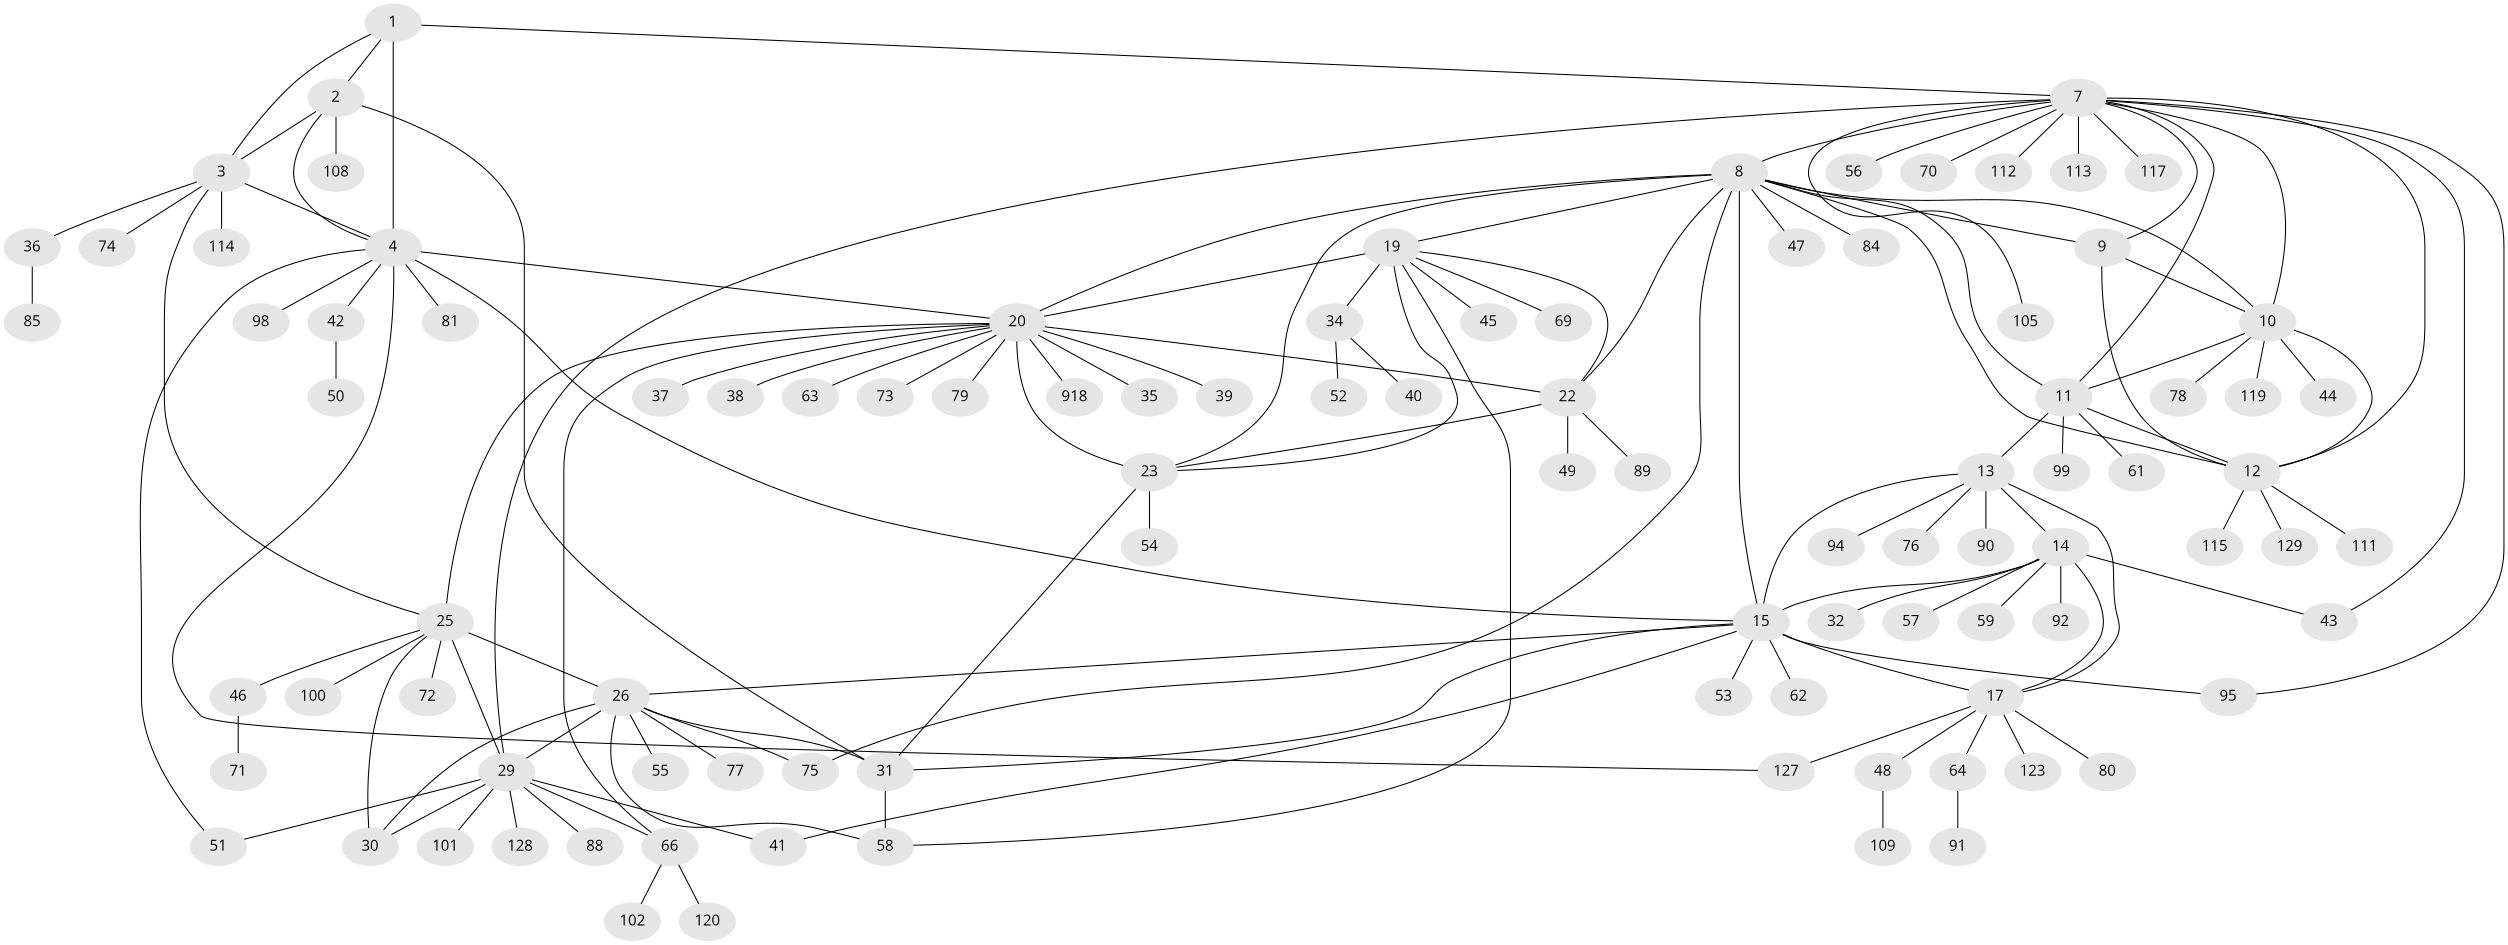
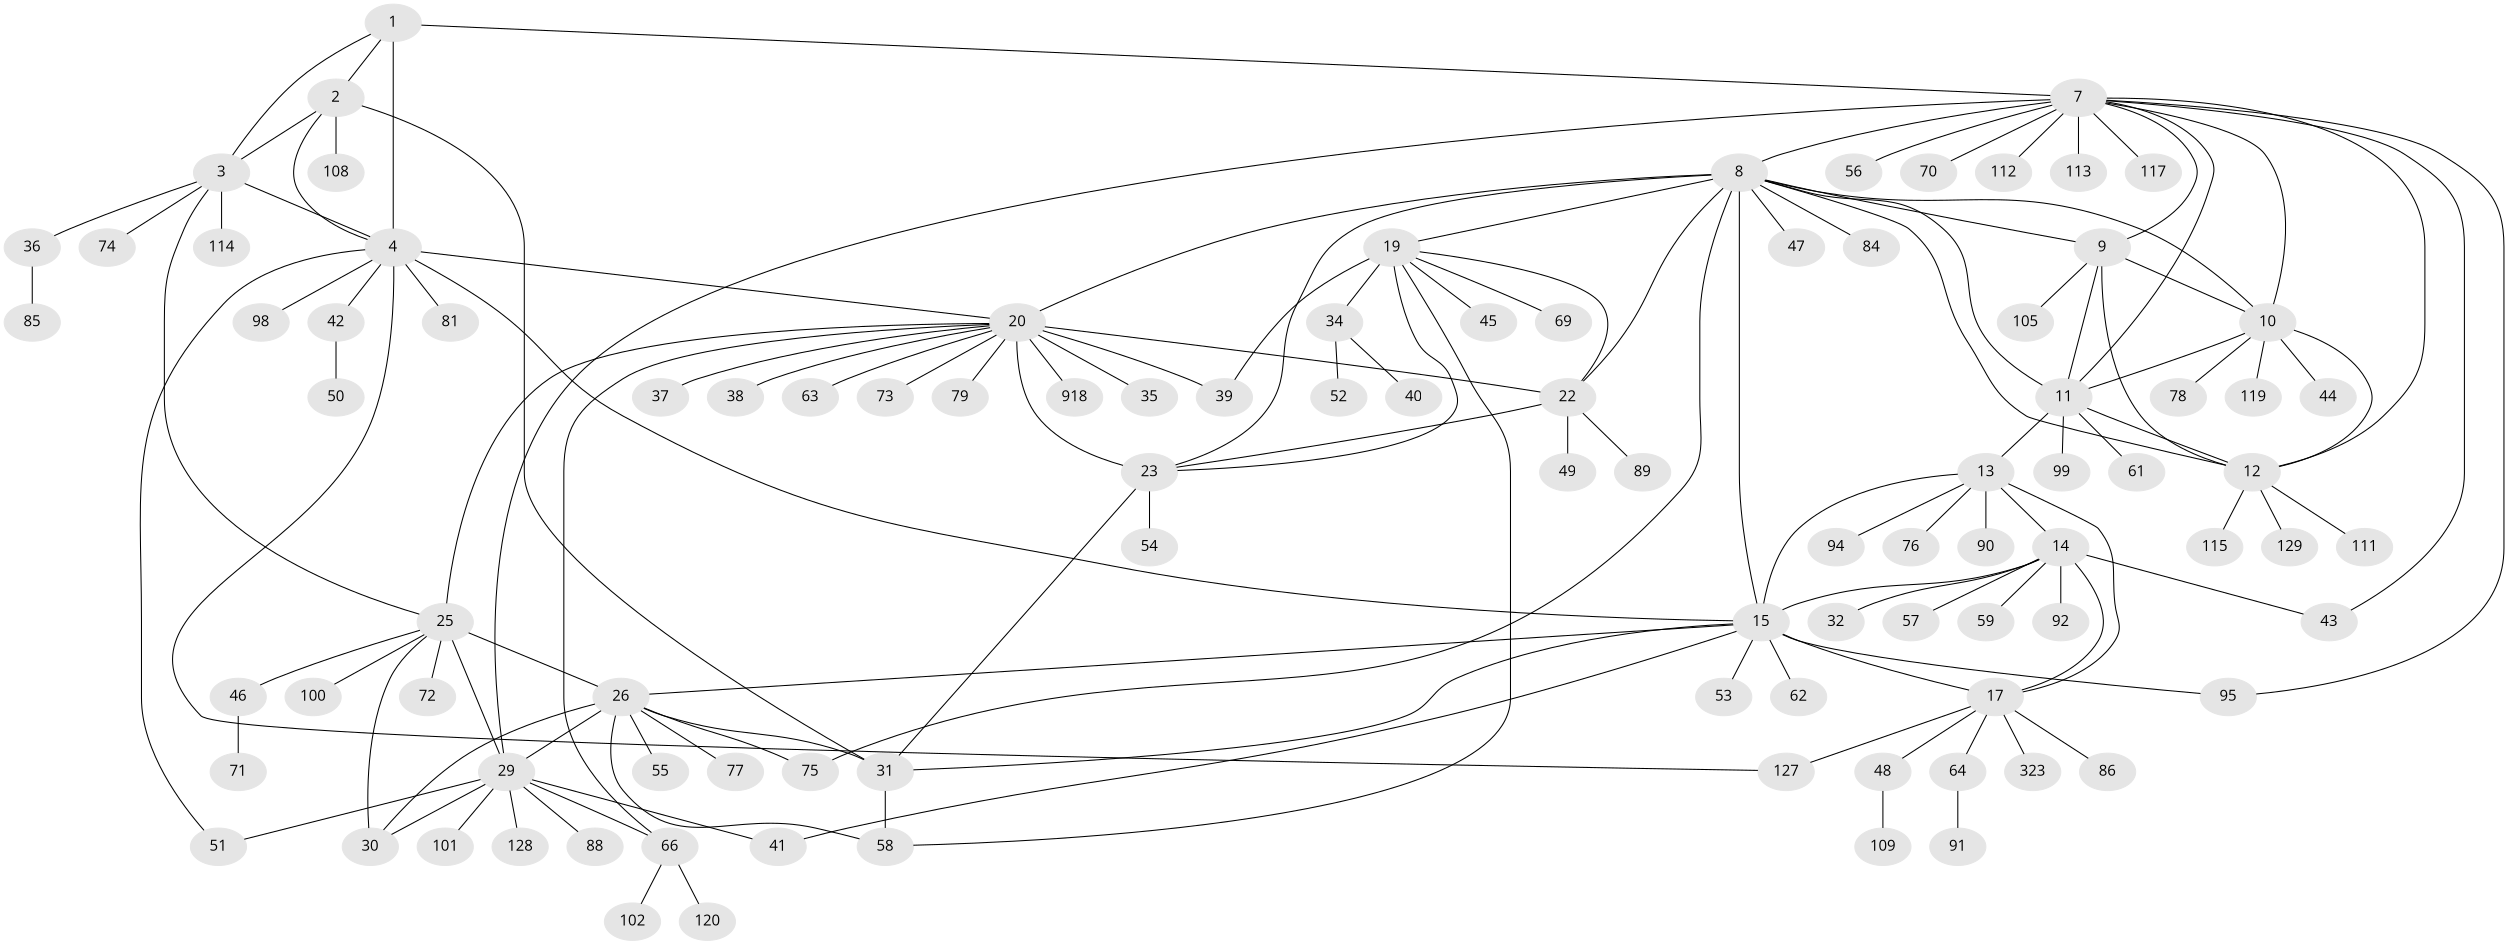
(1811, 183) -> (2064, 285)
(1205, 285) -> (1286, 315)
none -> (2083, 323)
(2033, 772) -> (2033, 772)
(2108, 772) -> (2108, 772)
